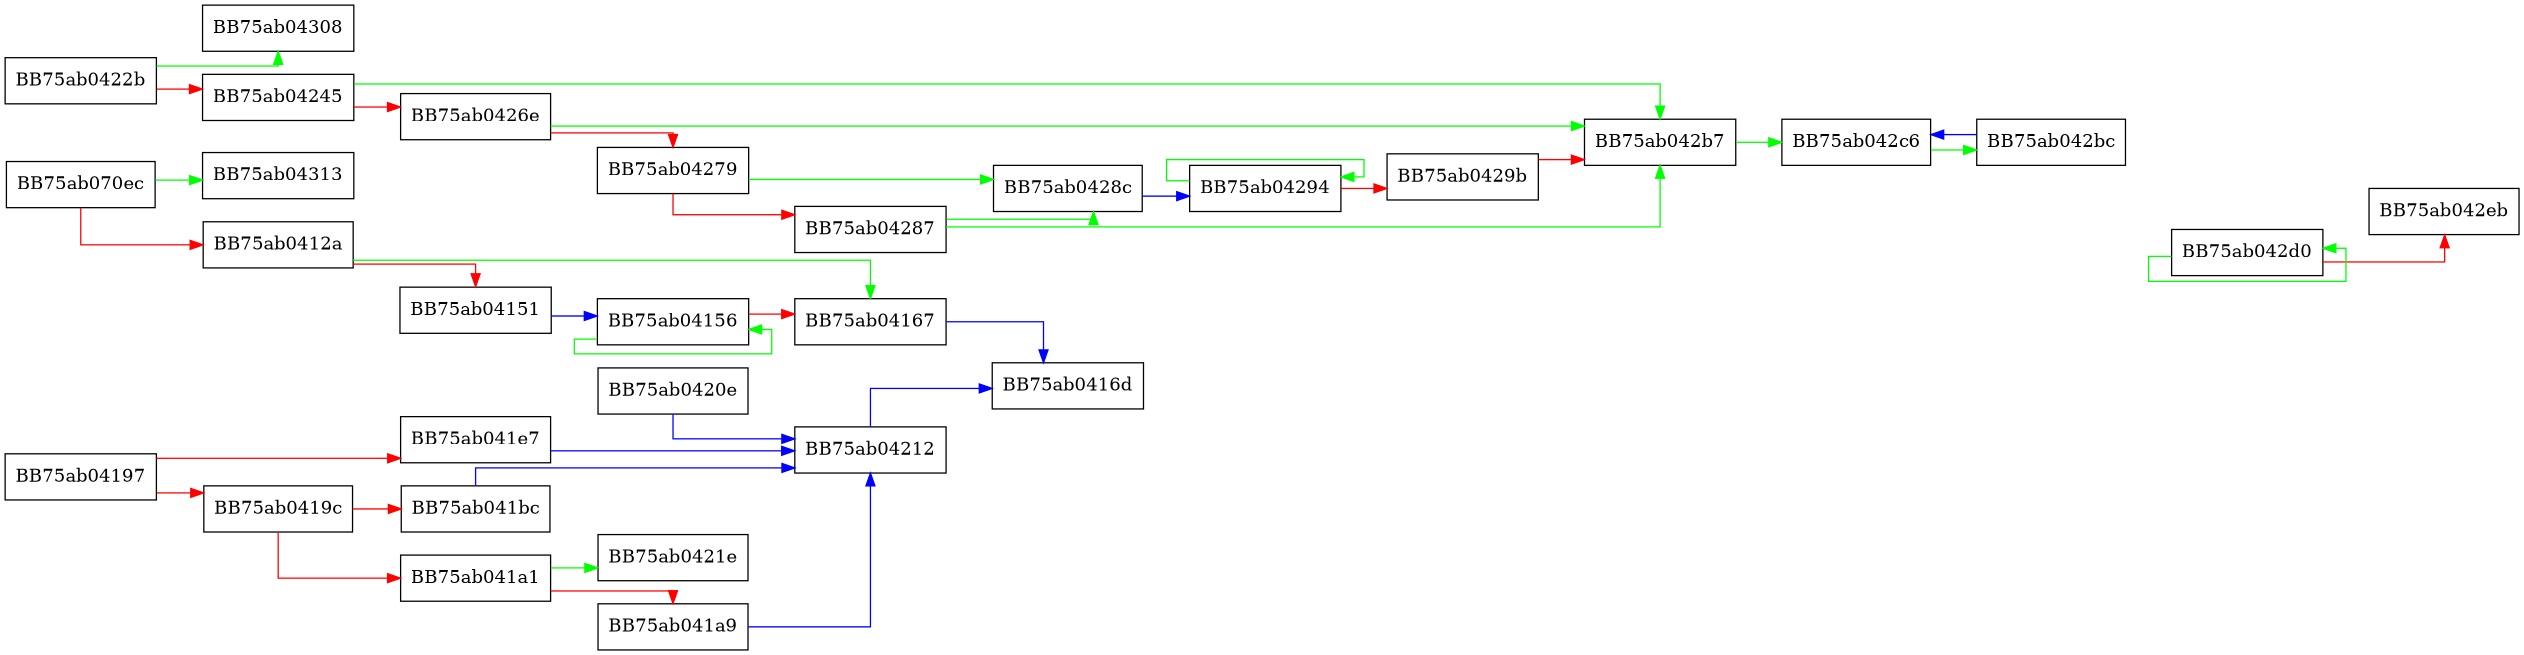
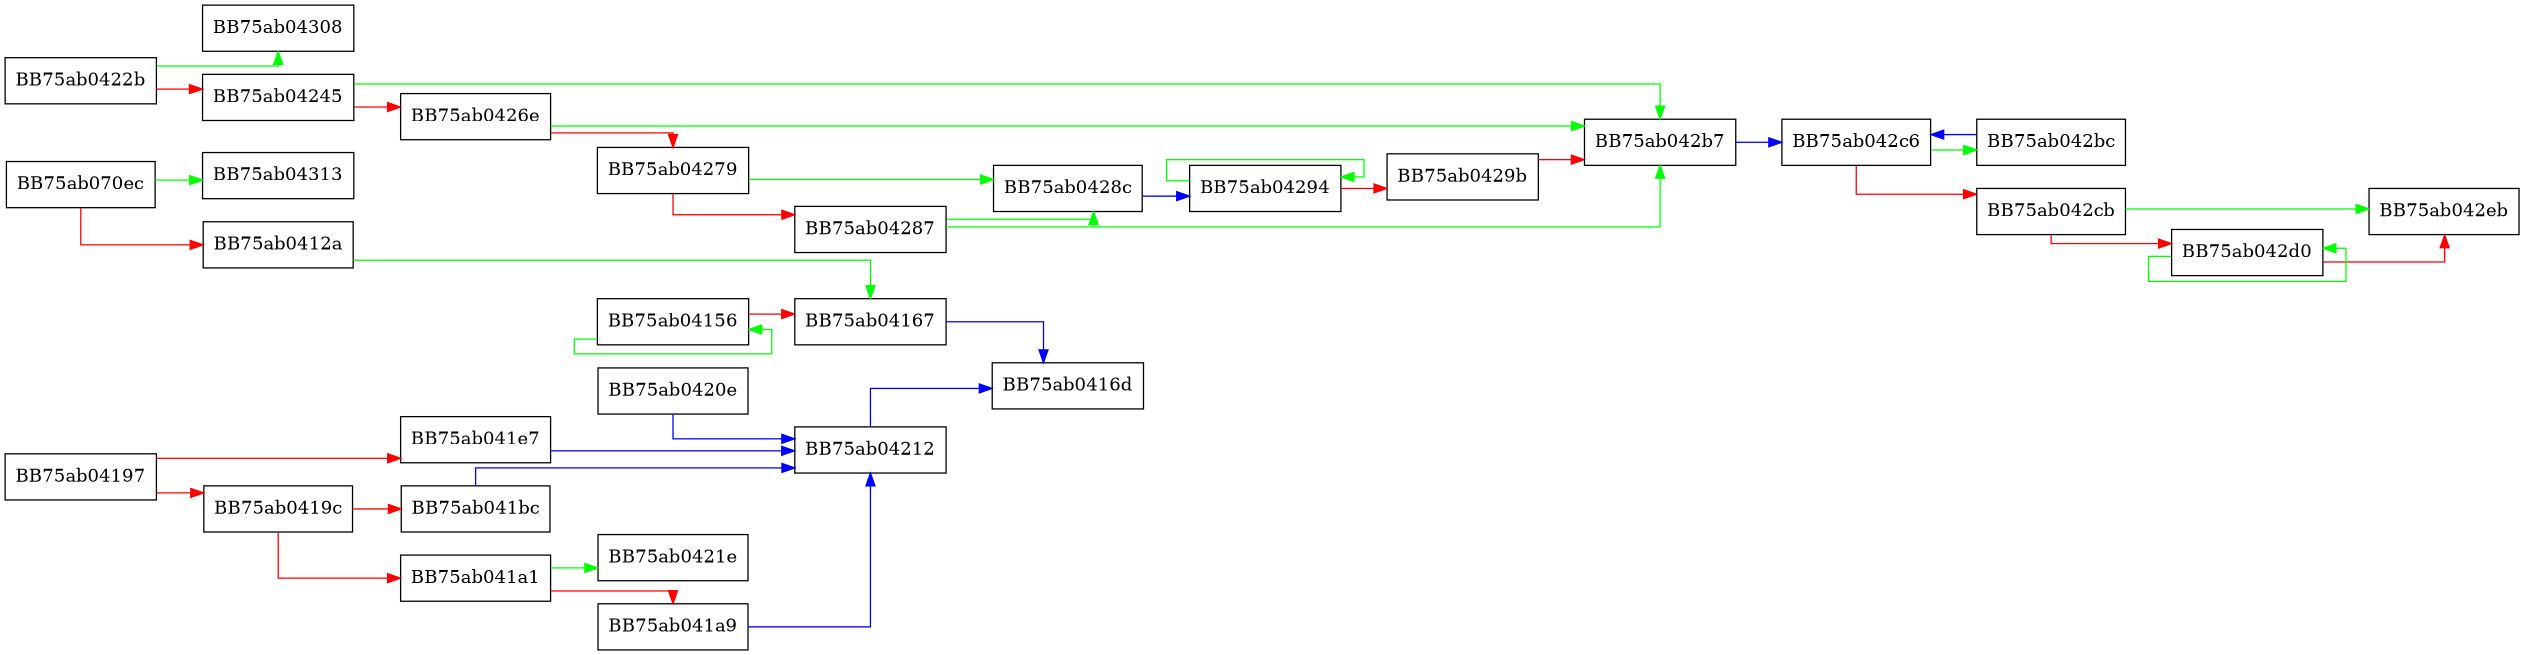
(1752, 142) -> (1752, 142)
none -> (2051, 212)
(476, 310) -> none
